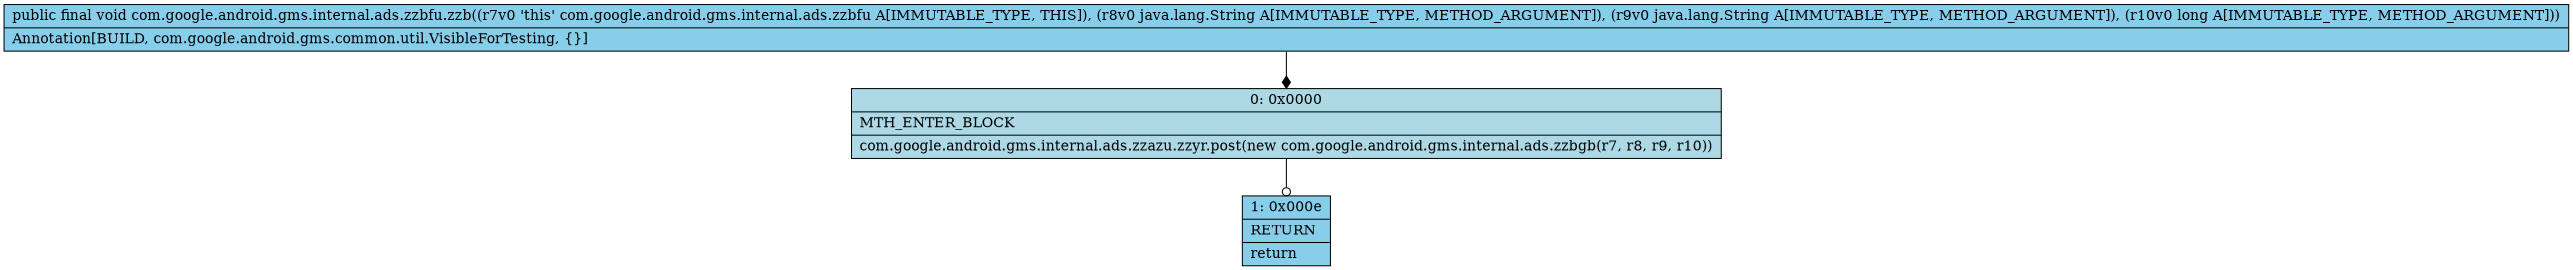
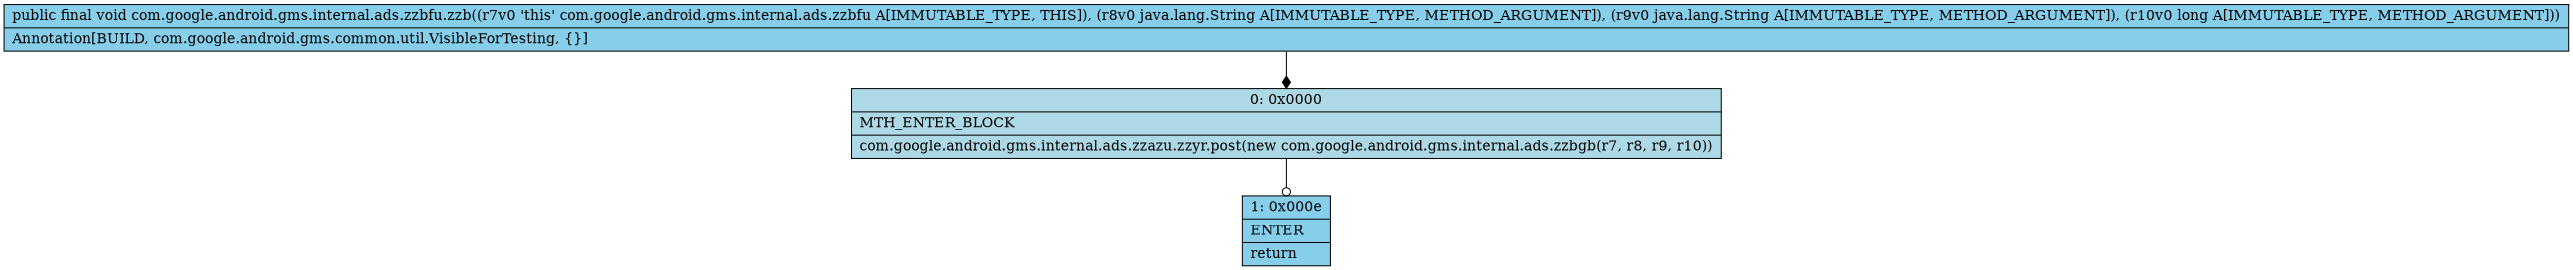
(1283, 230) -> (1277, 230)
